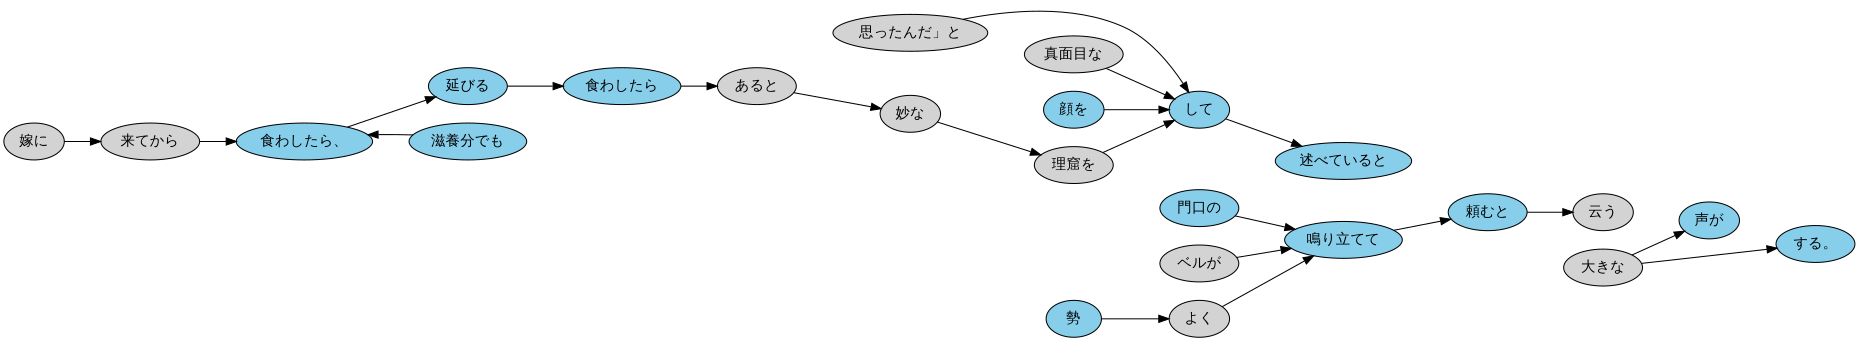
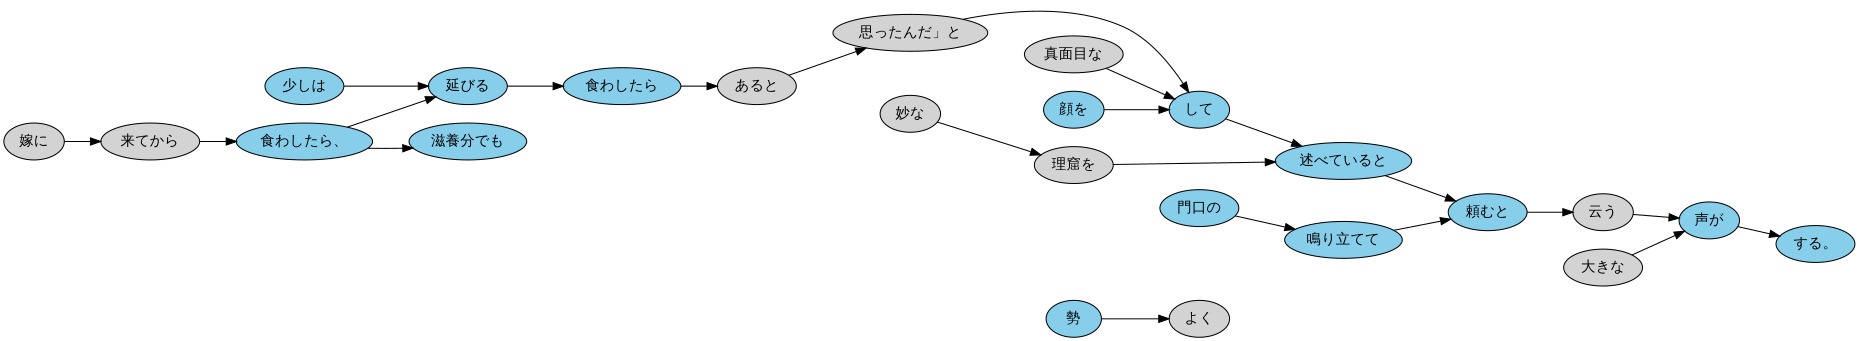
none -> (304, 86)
(832, 100) -> (823, 63)
(396, 135) -> (385, 148)
(1134, 139) -> (1189, 163)
none -> (1416, 187)
none -> (1651, 216)
(1704, 256) -> (1754, 230)
(1199, 263) -> none
(1263, 284) -> none
